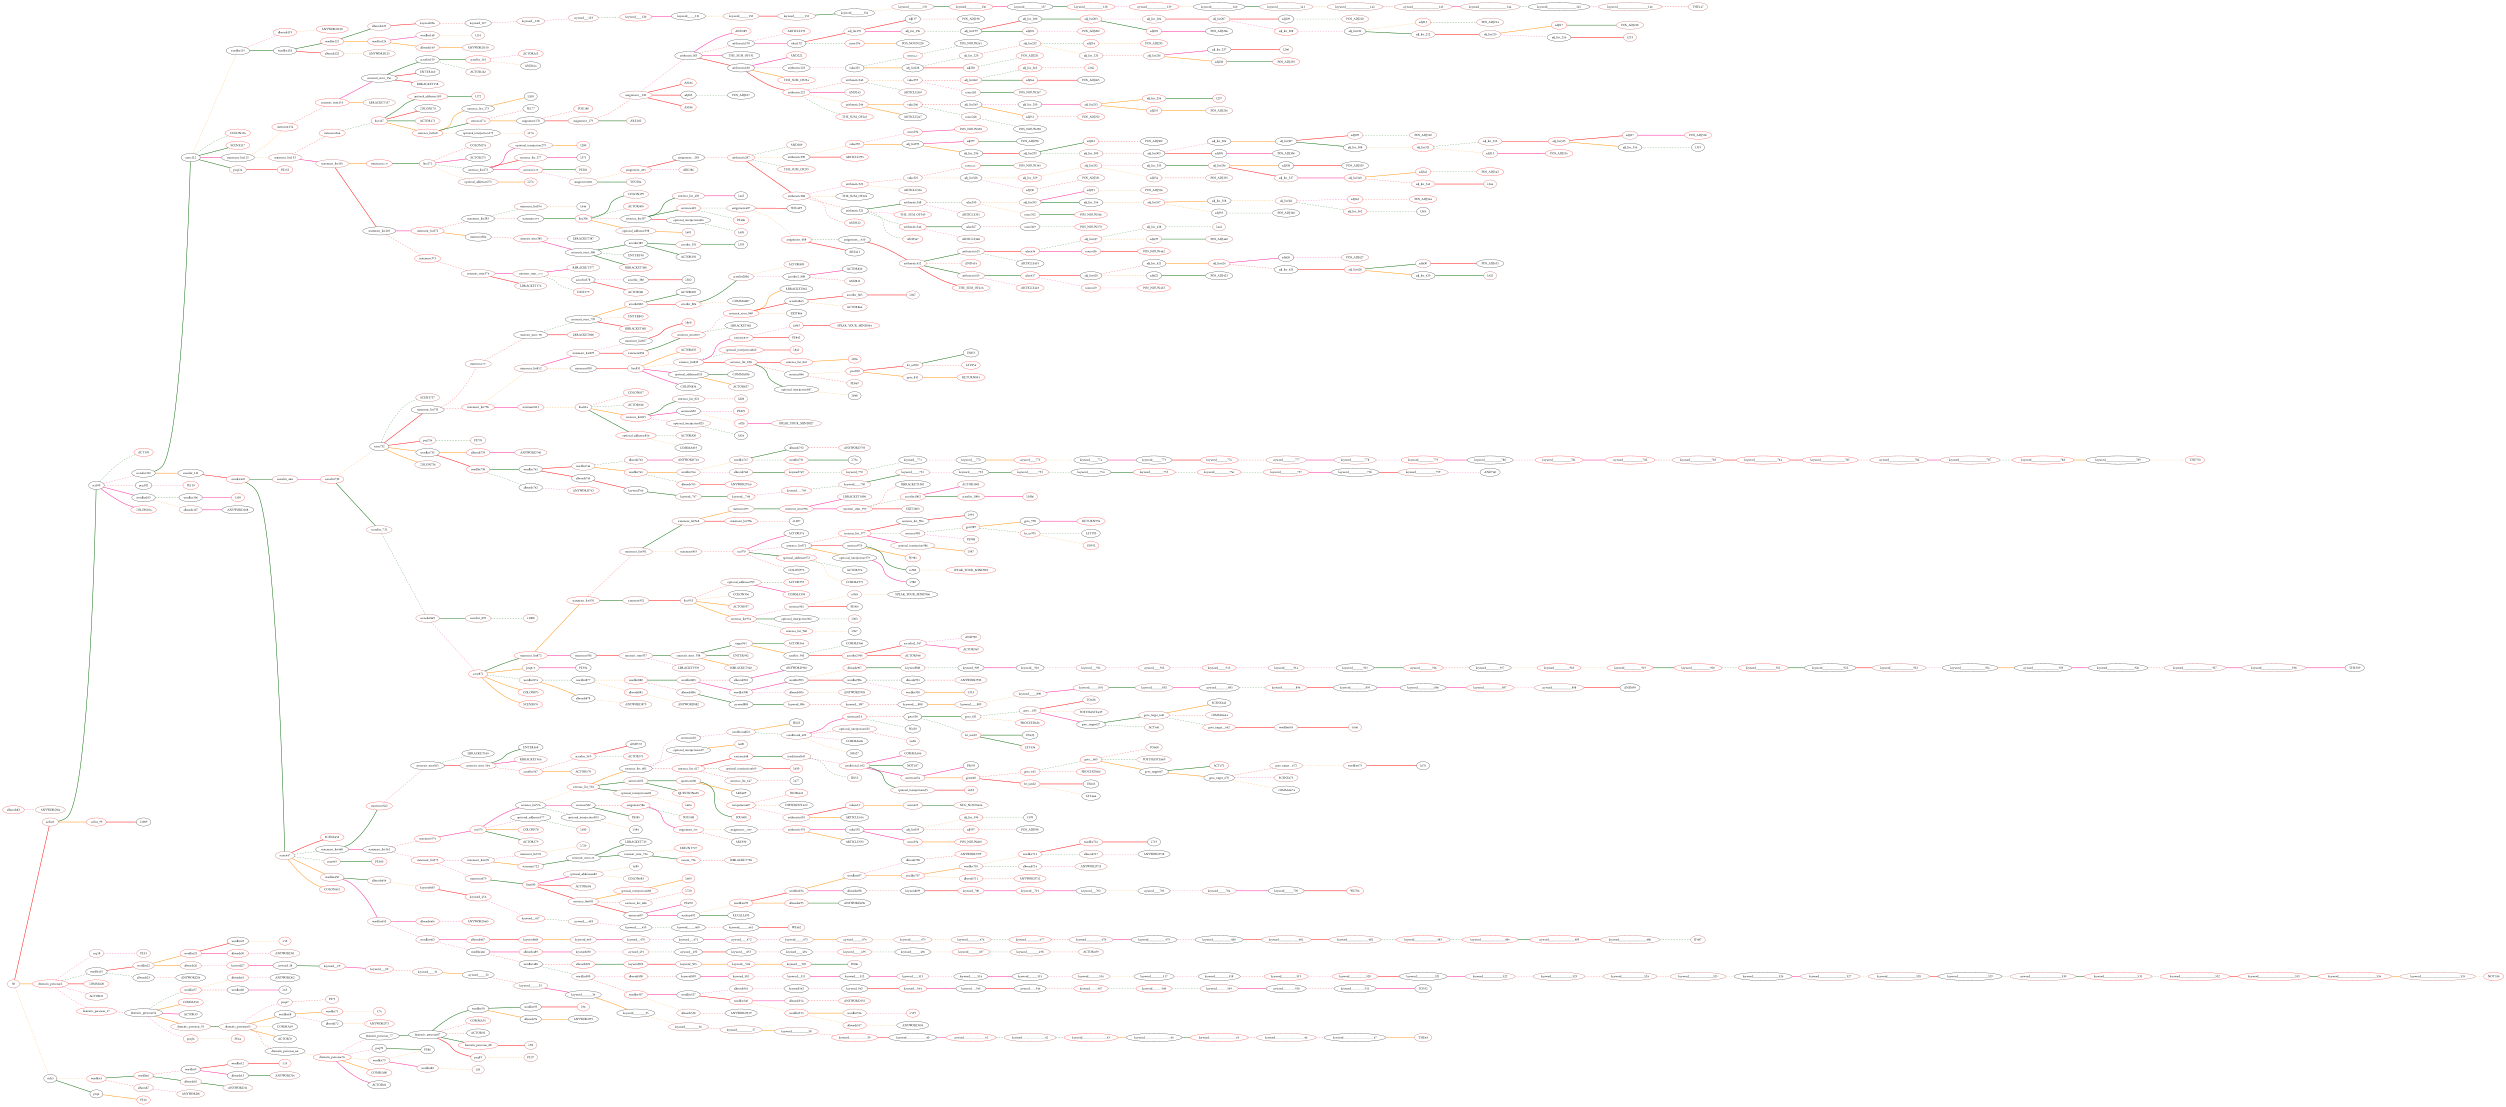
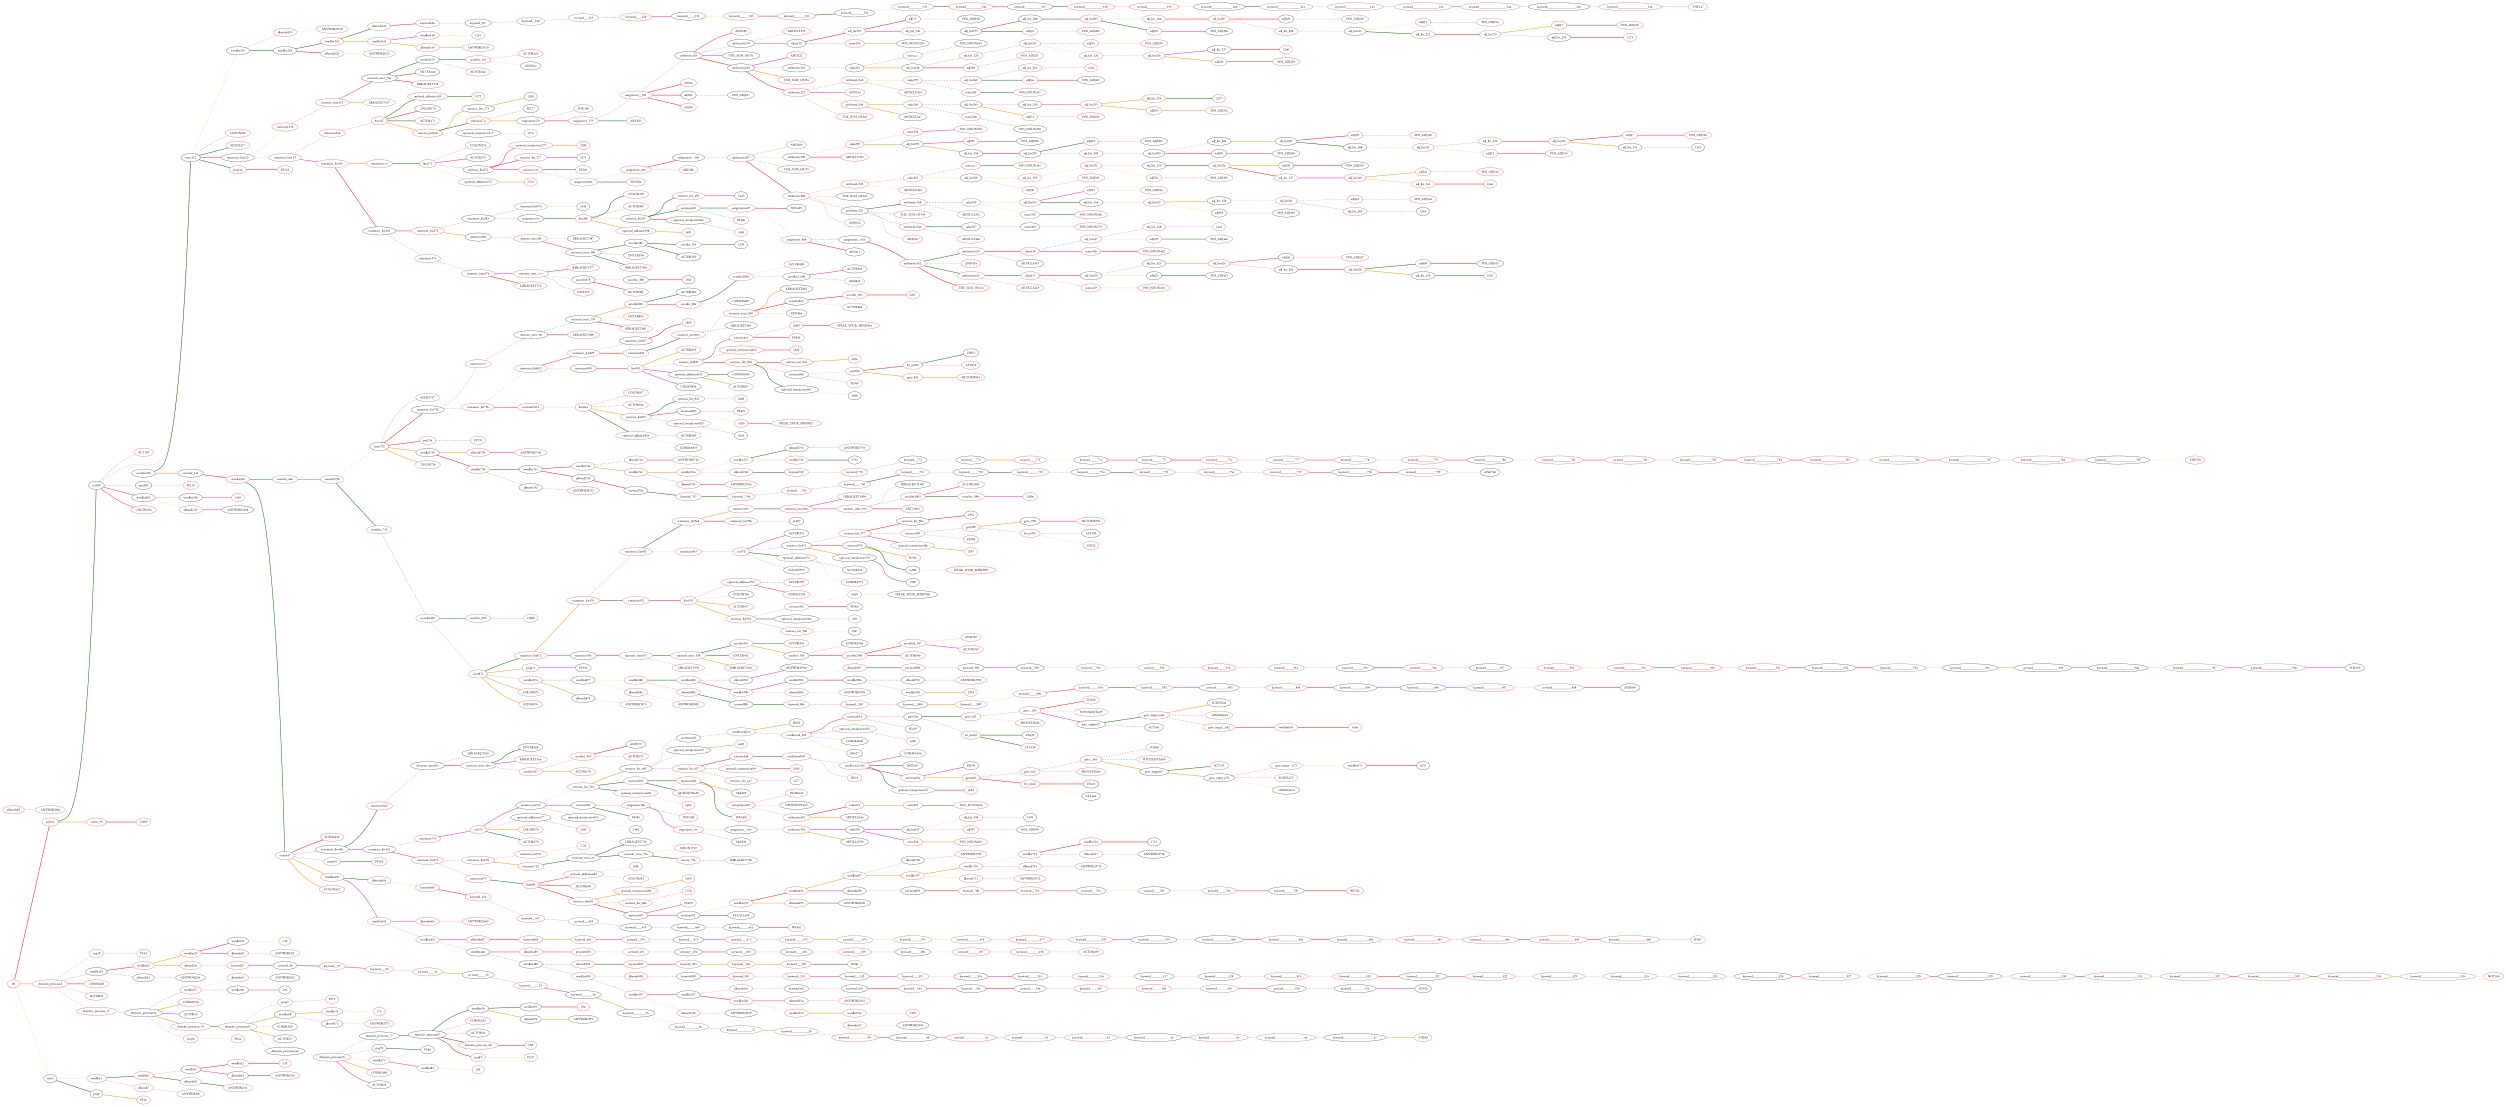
(714, 208) -> (714, 208)
(119, 480) -> (182, 345)
(741, 643) -> (741, 643)
(1154, 727) -> (1154, 727)
(144, 822) -> (144, 822)
(403, 855) -> (403, 855)
